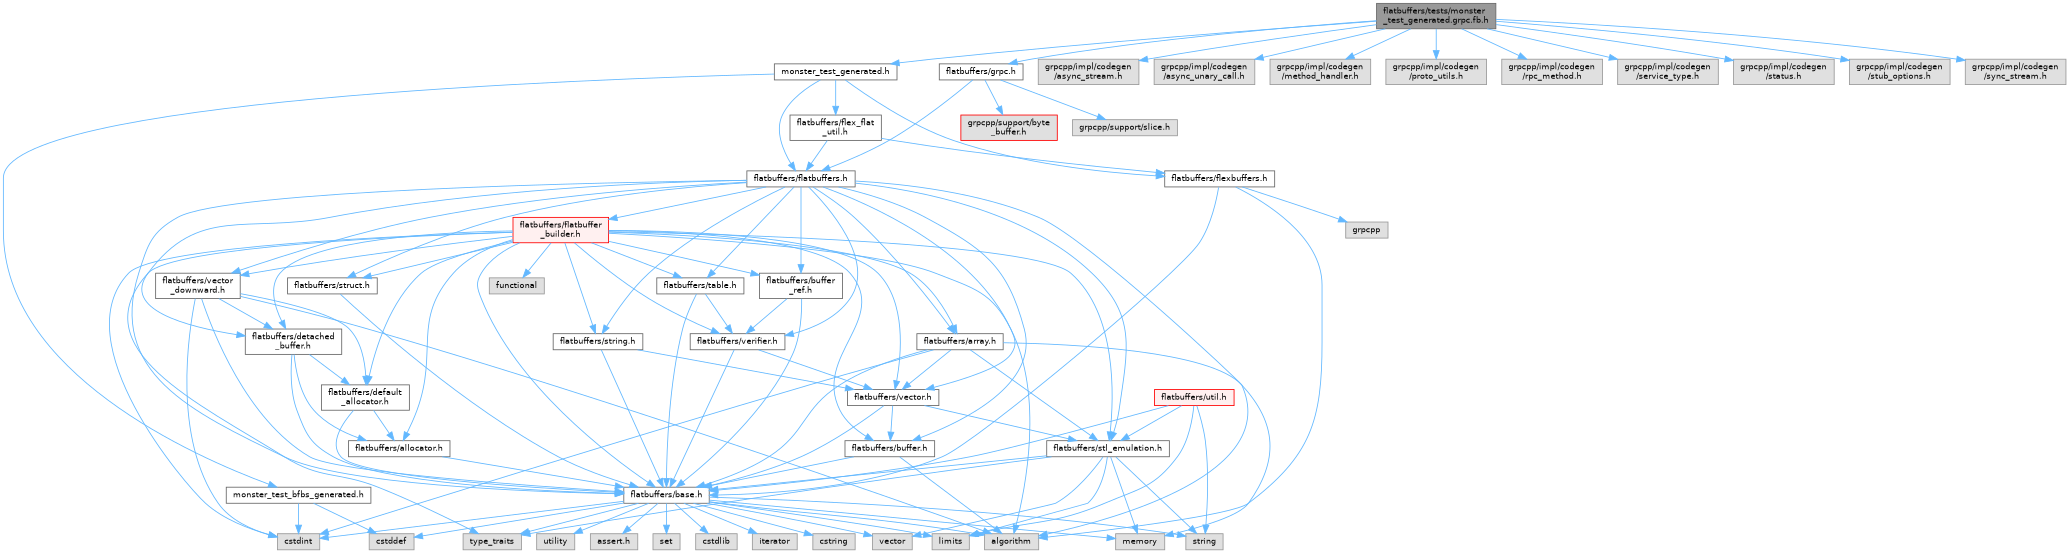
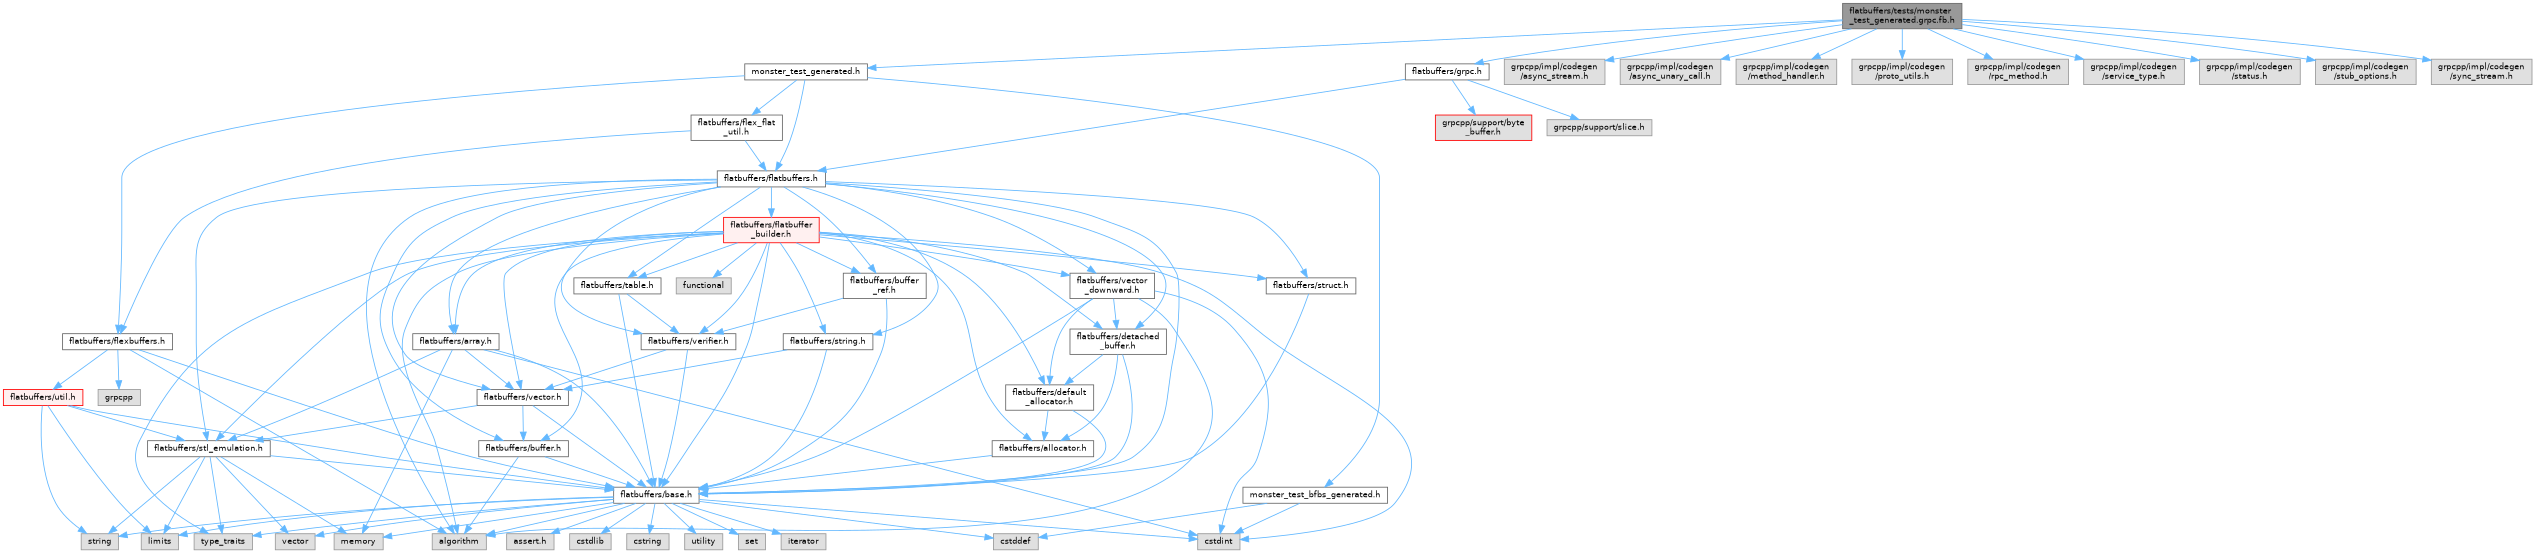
none -> (84, 367)
